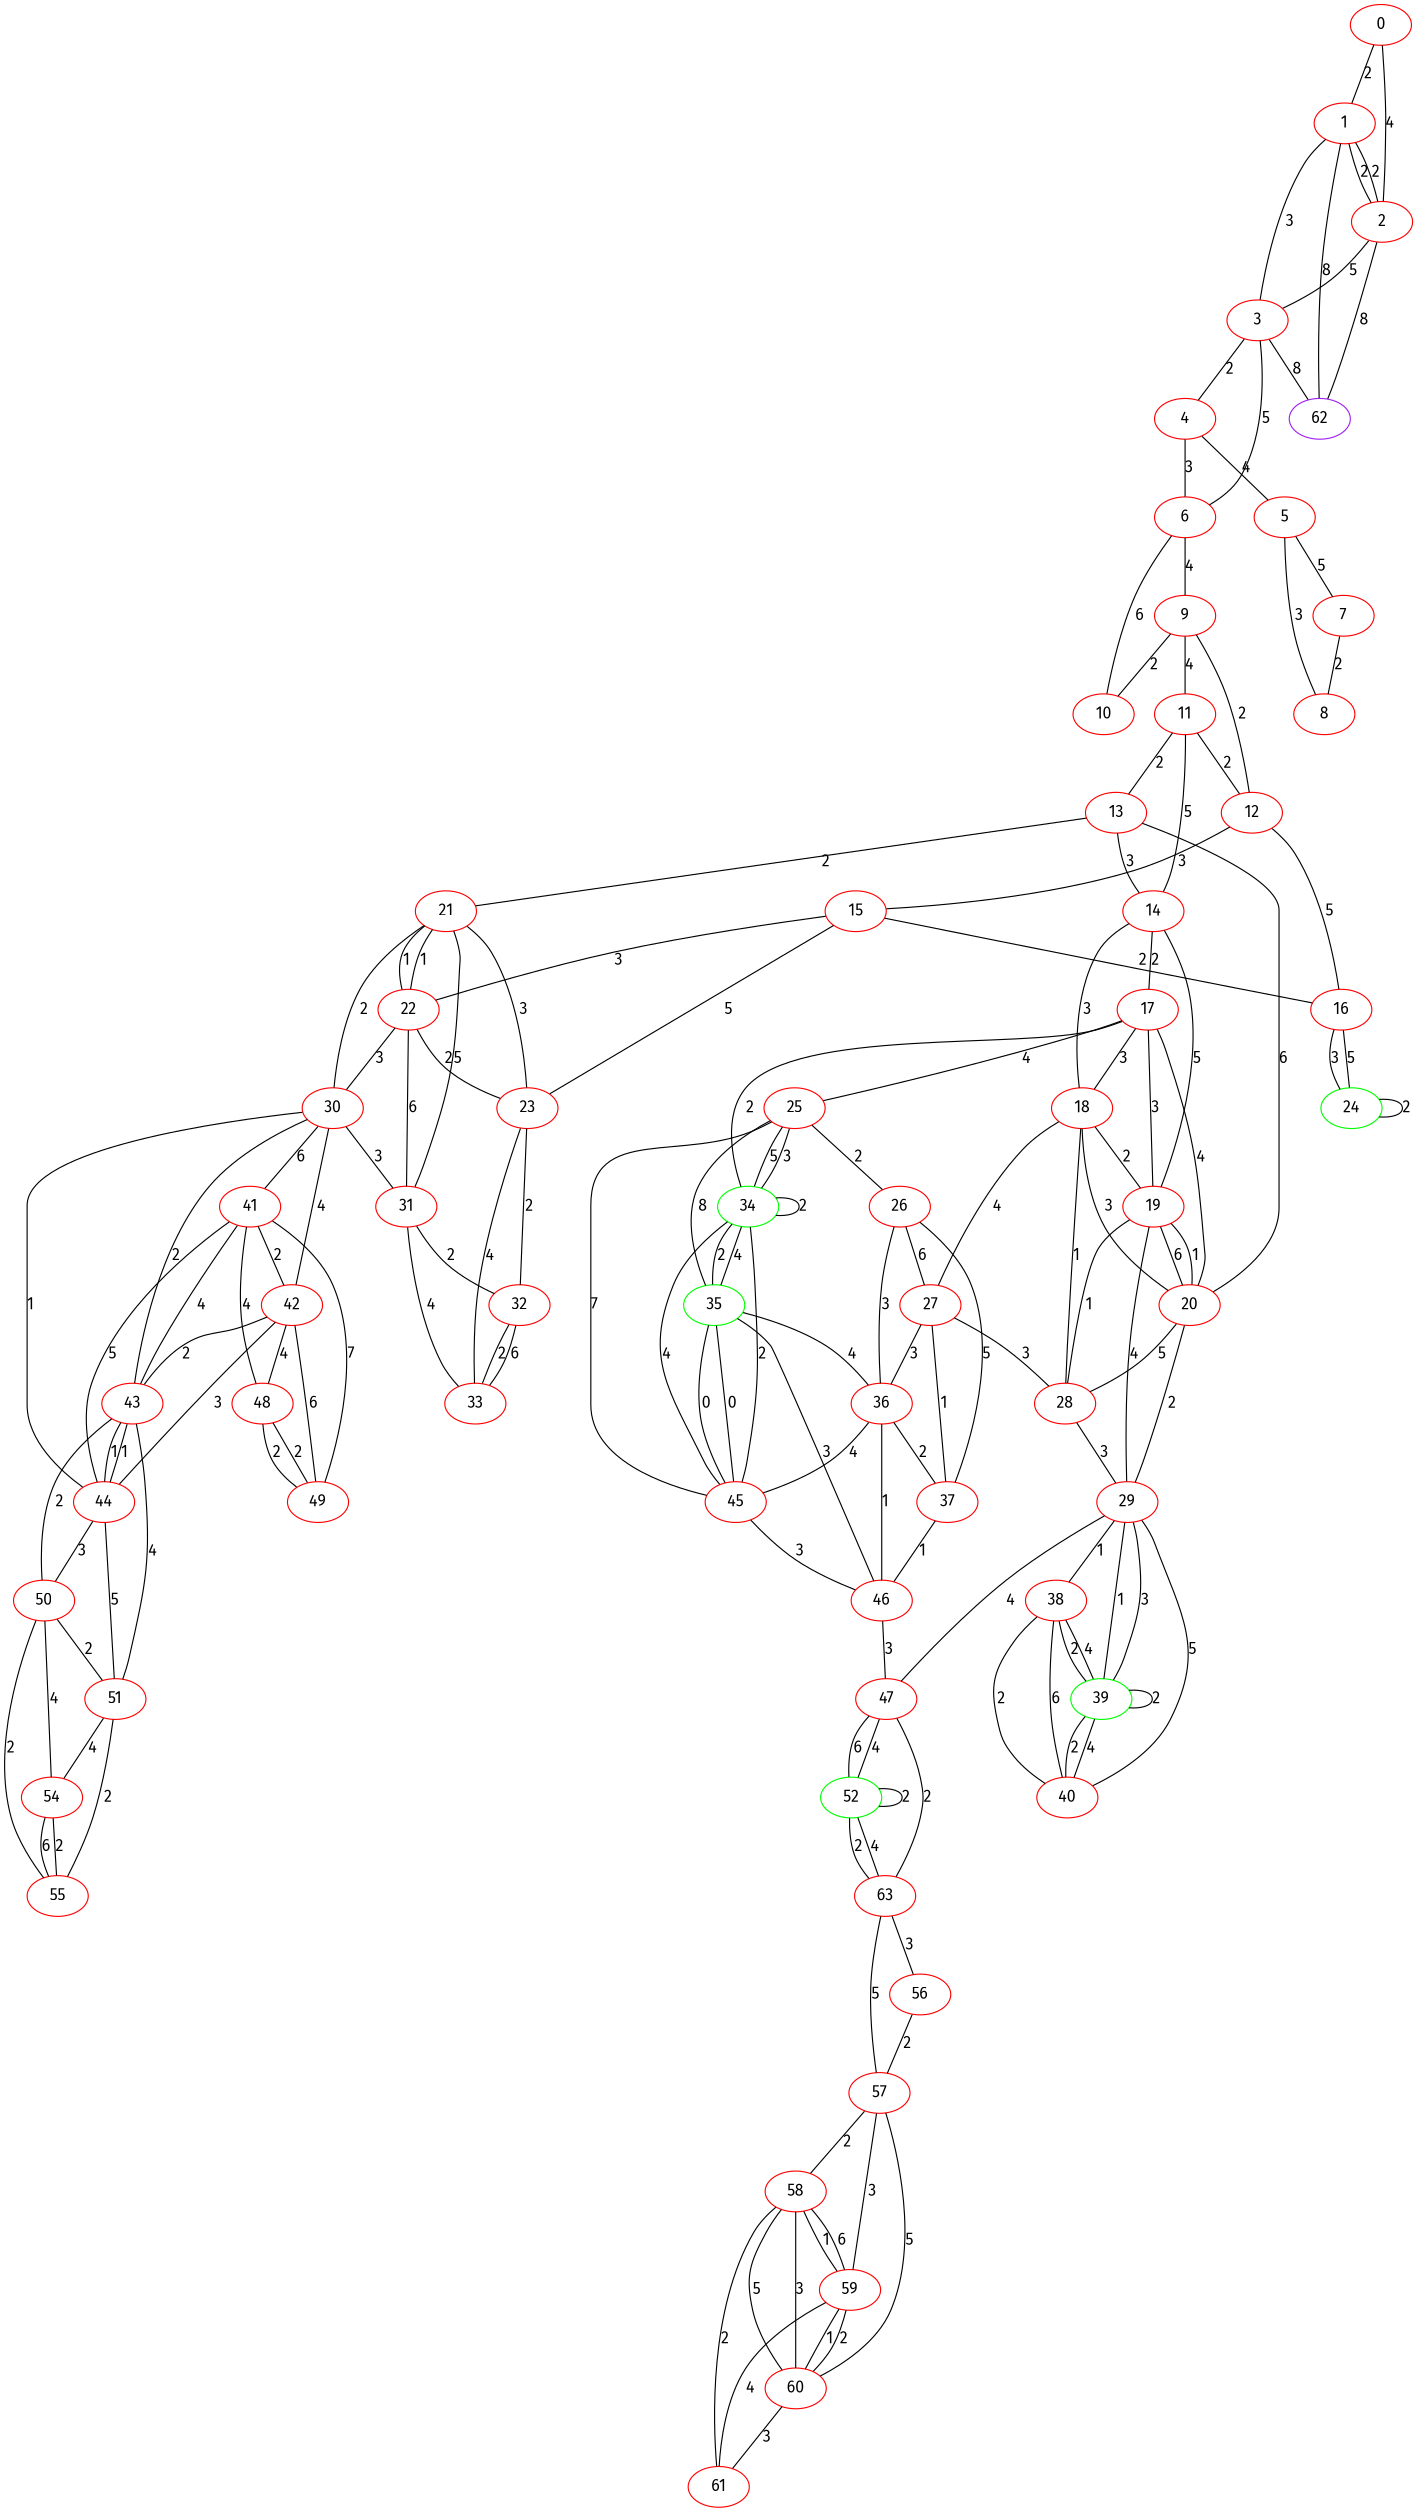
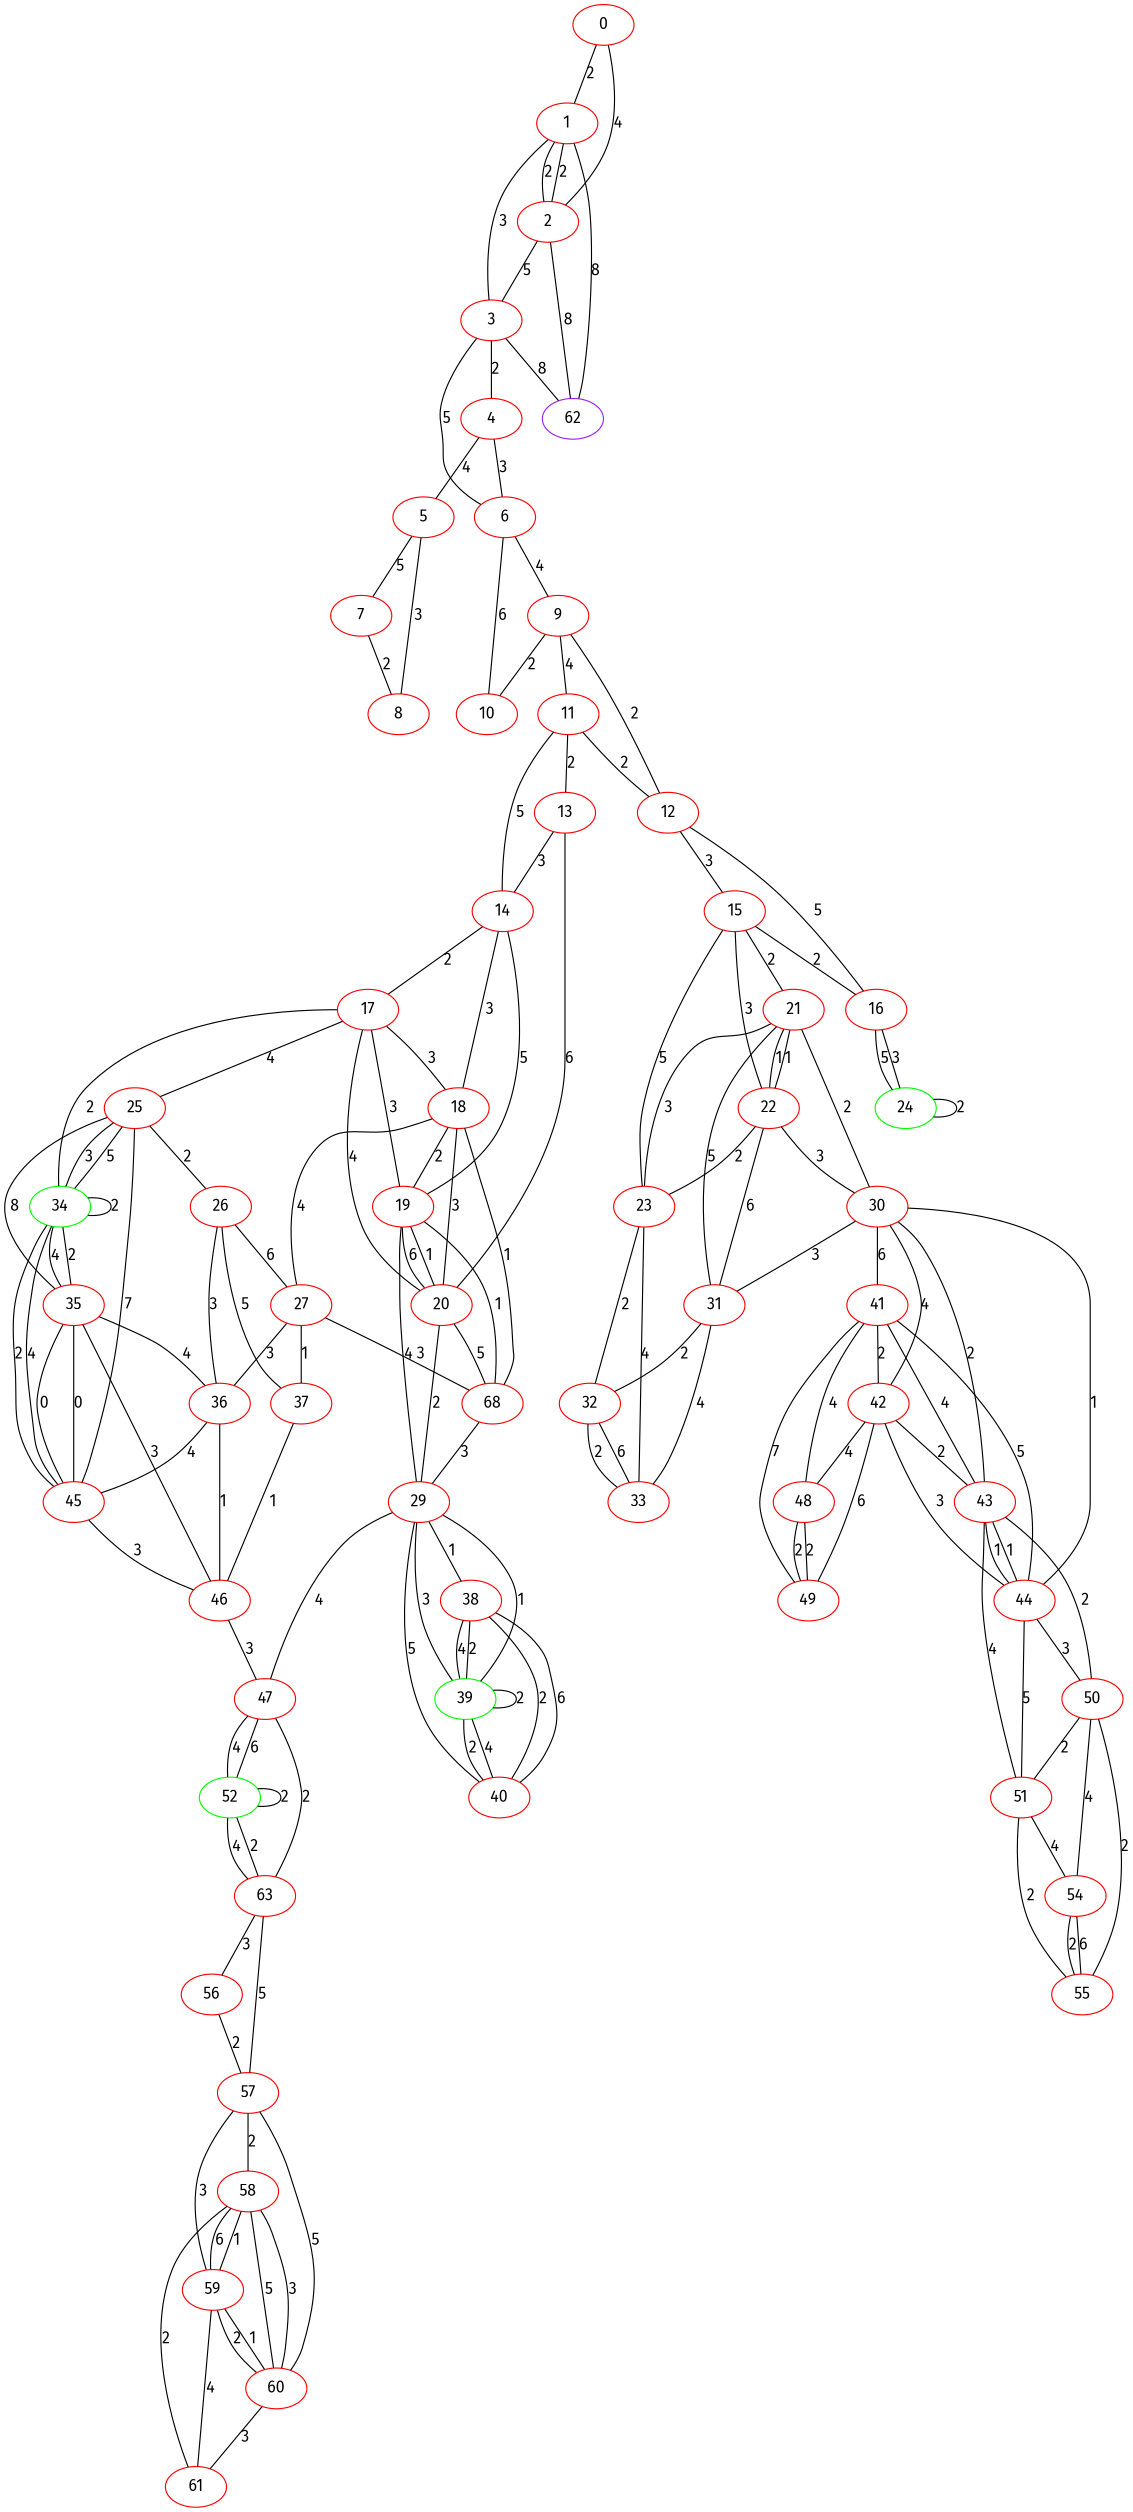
(781, 862) -> (764, 961)
(714, 1305) -> (74, 1305)
(1065, 1404) -> (493, 1404)
(914, 1453) -> none
